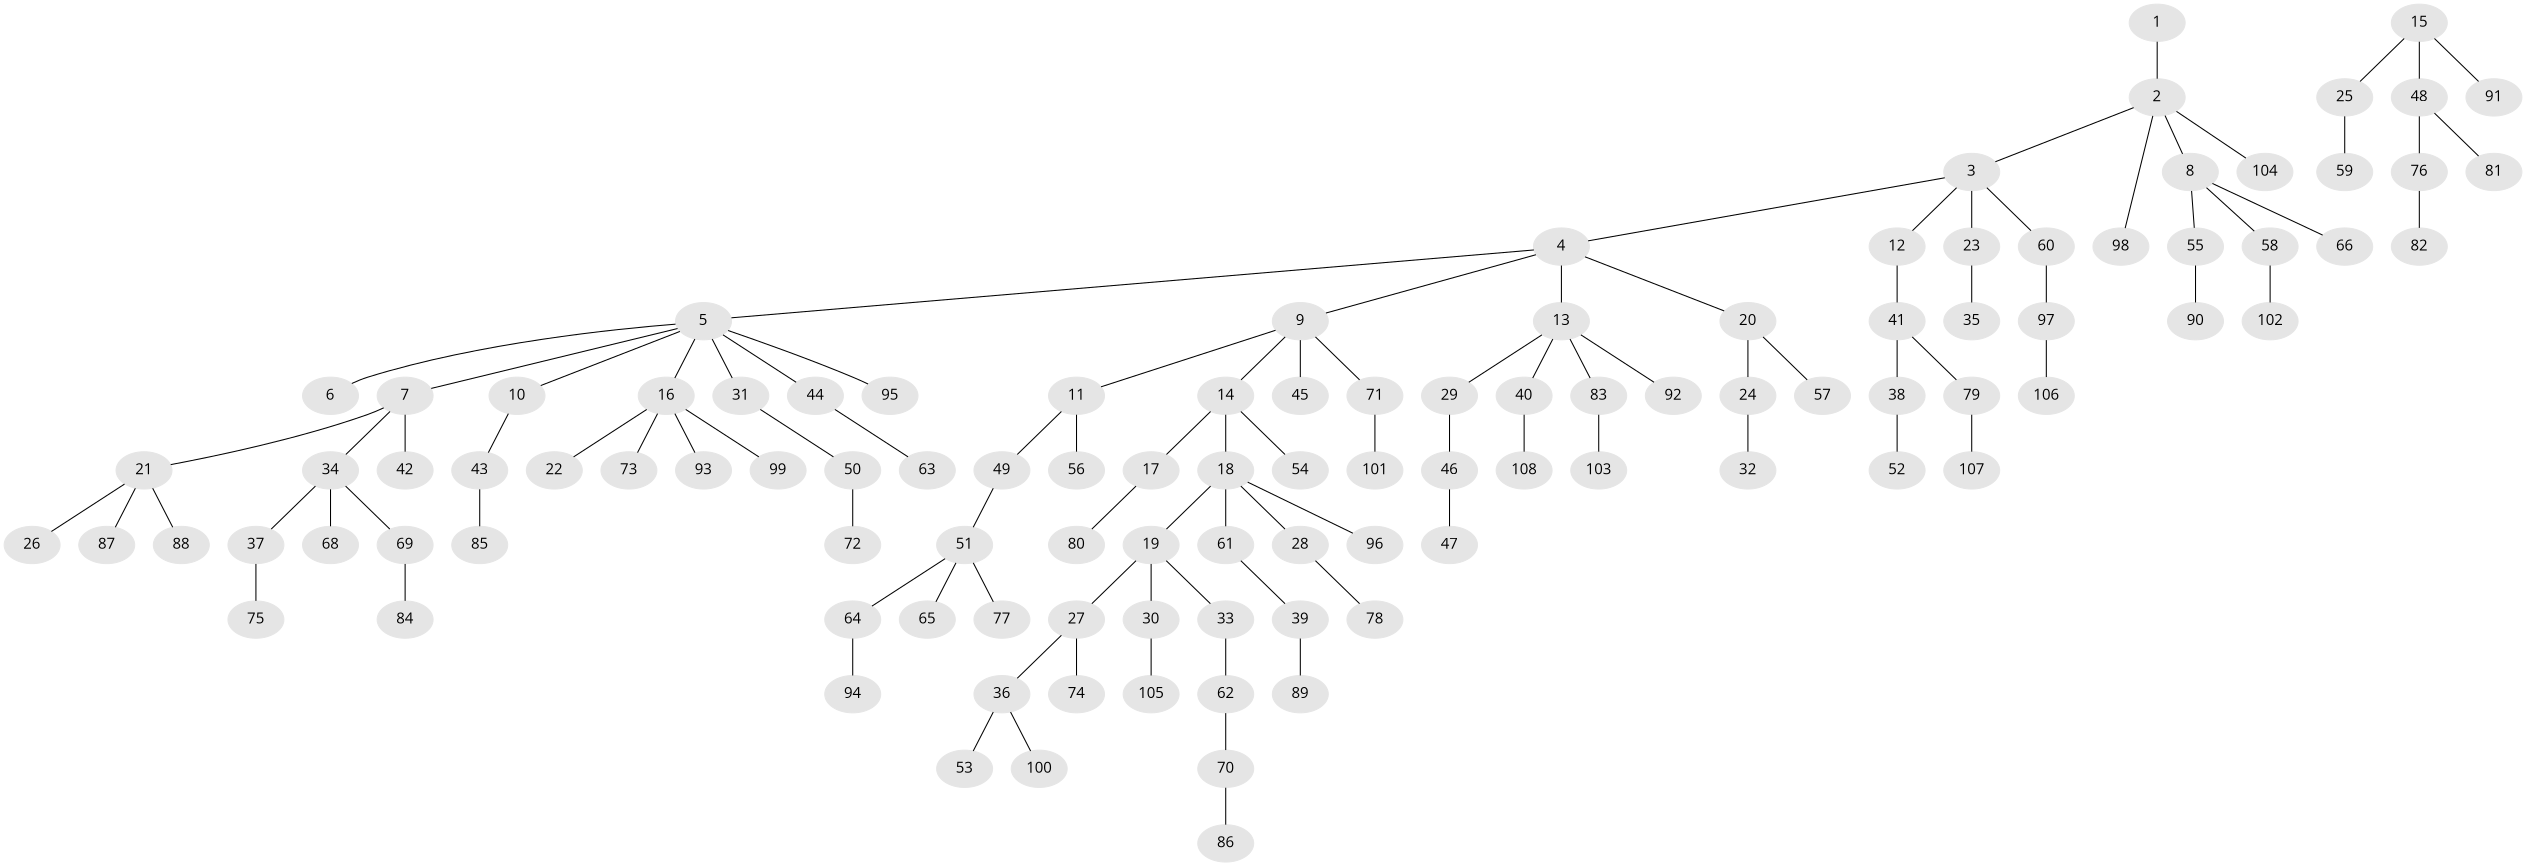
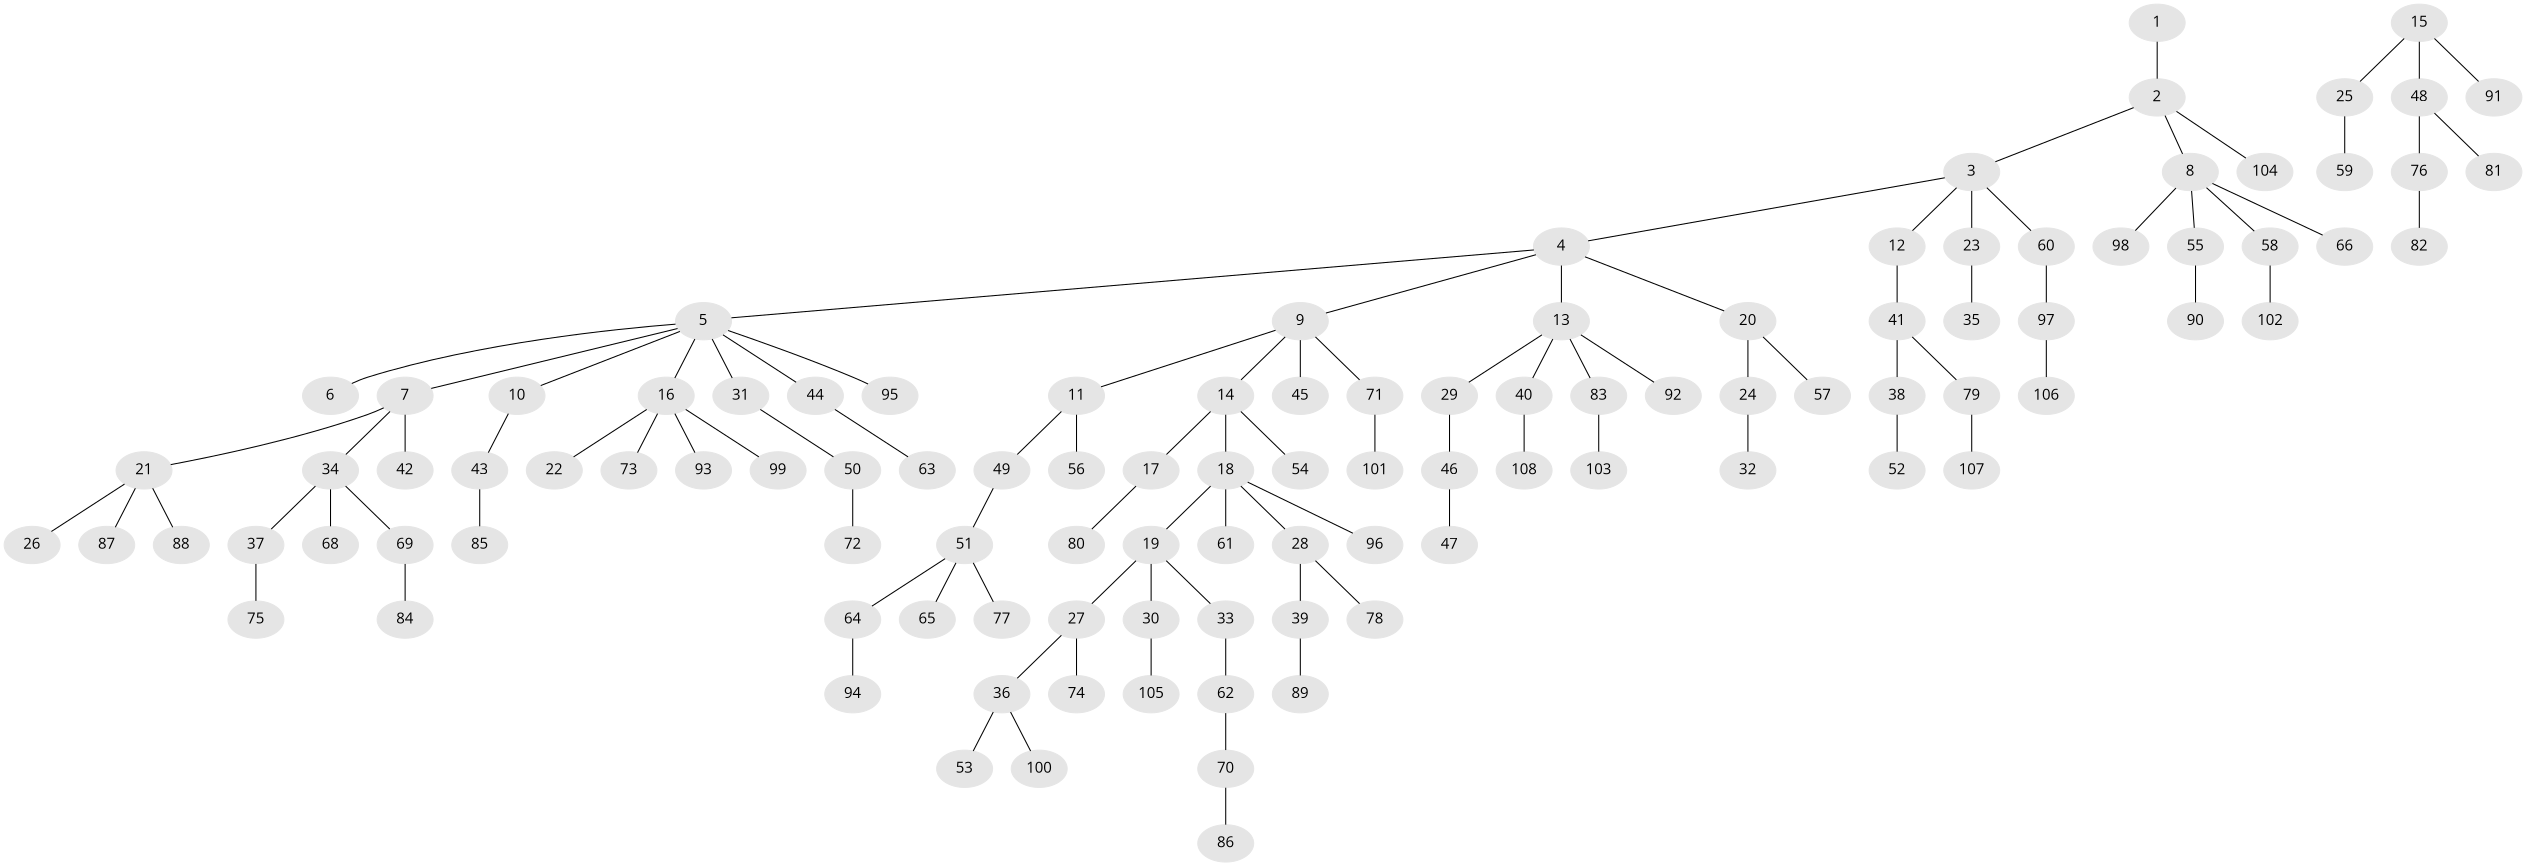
(2139, 172) -> (2156, 209)
(1263, 582) -> (1300, 582)
